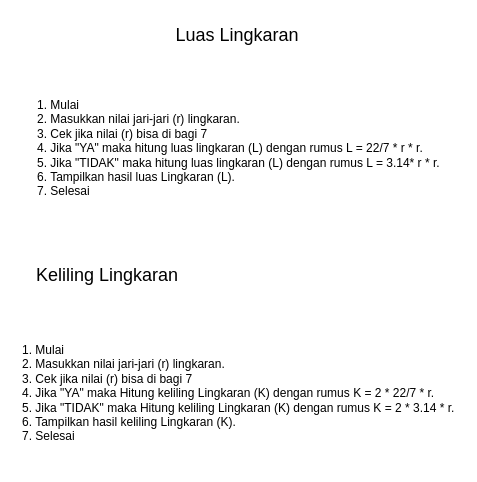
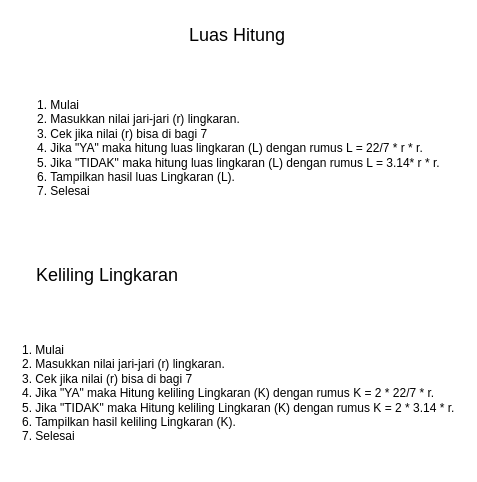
(238, 36) -> (238, 36)
